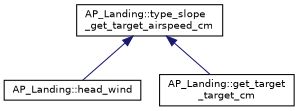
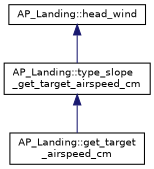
(104, 62) -> (77, 49)
(227, 90) -> (77, 149)
